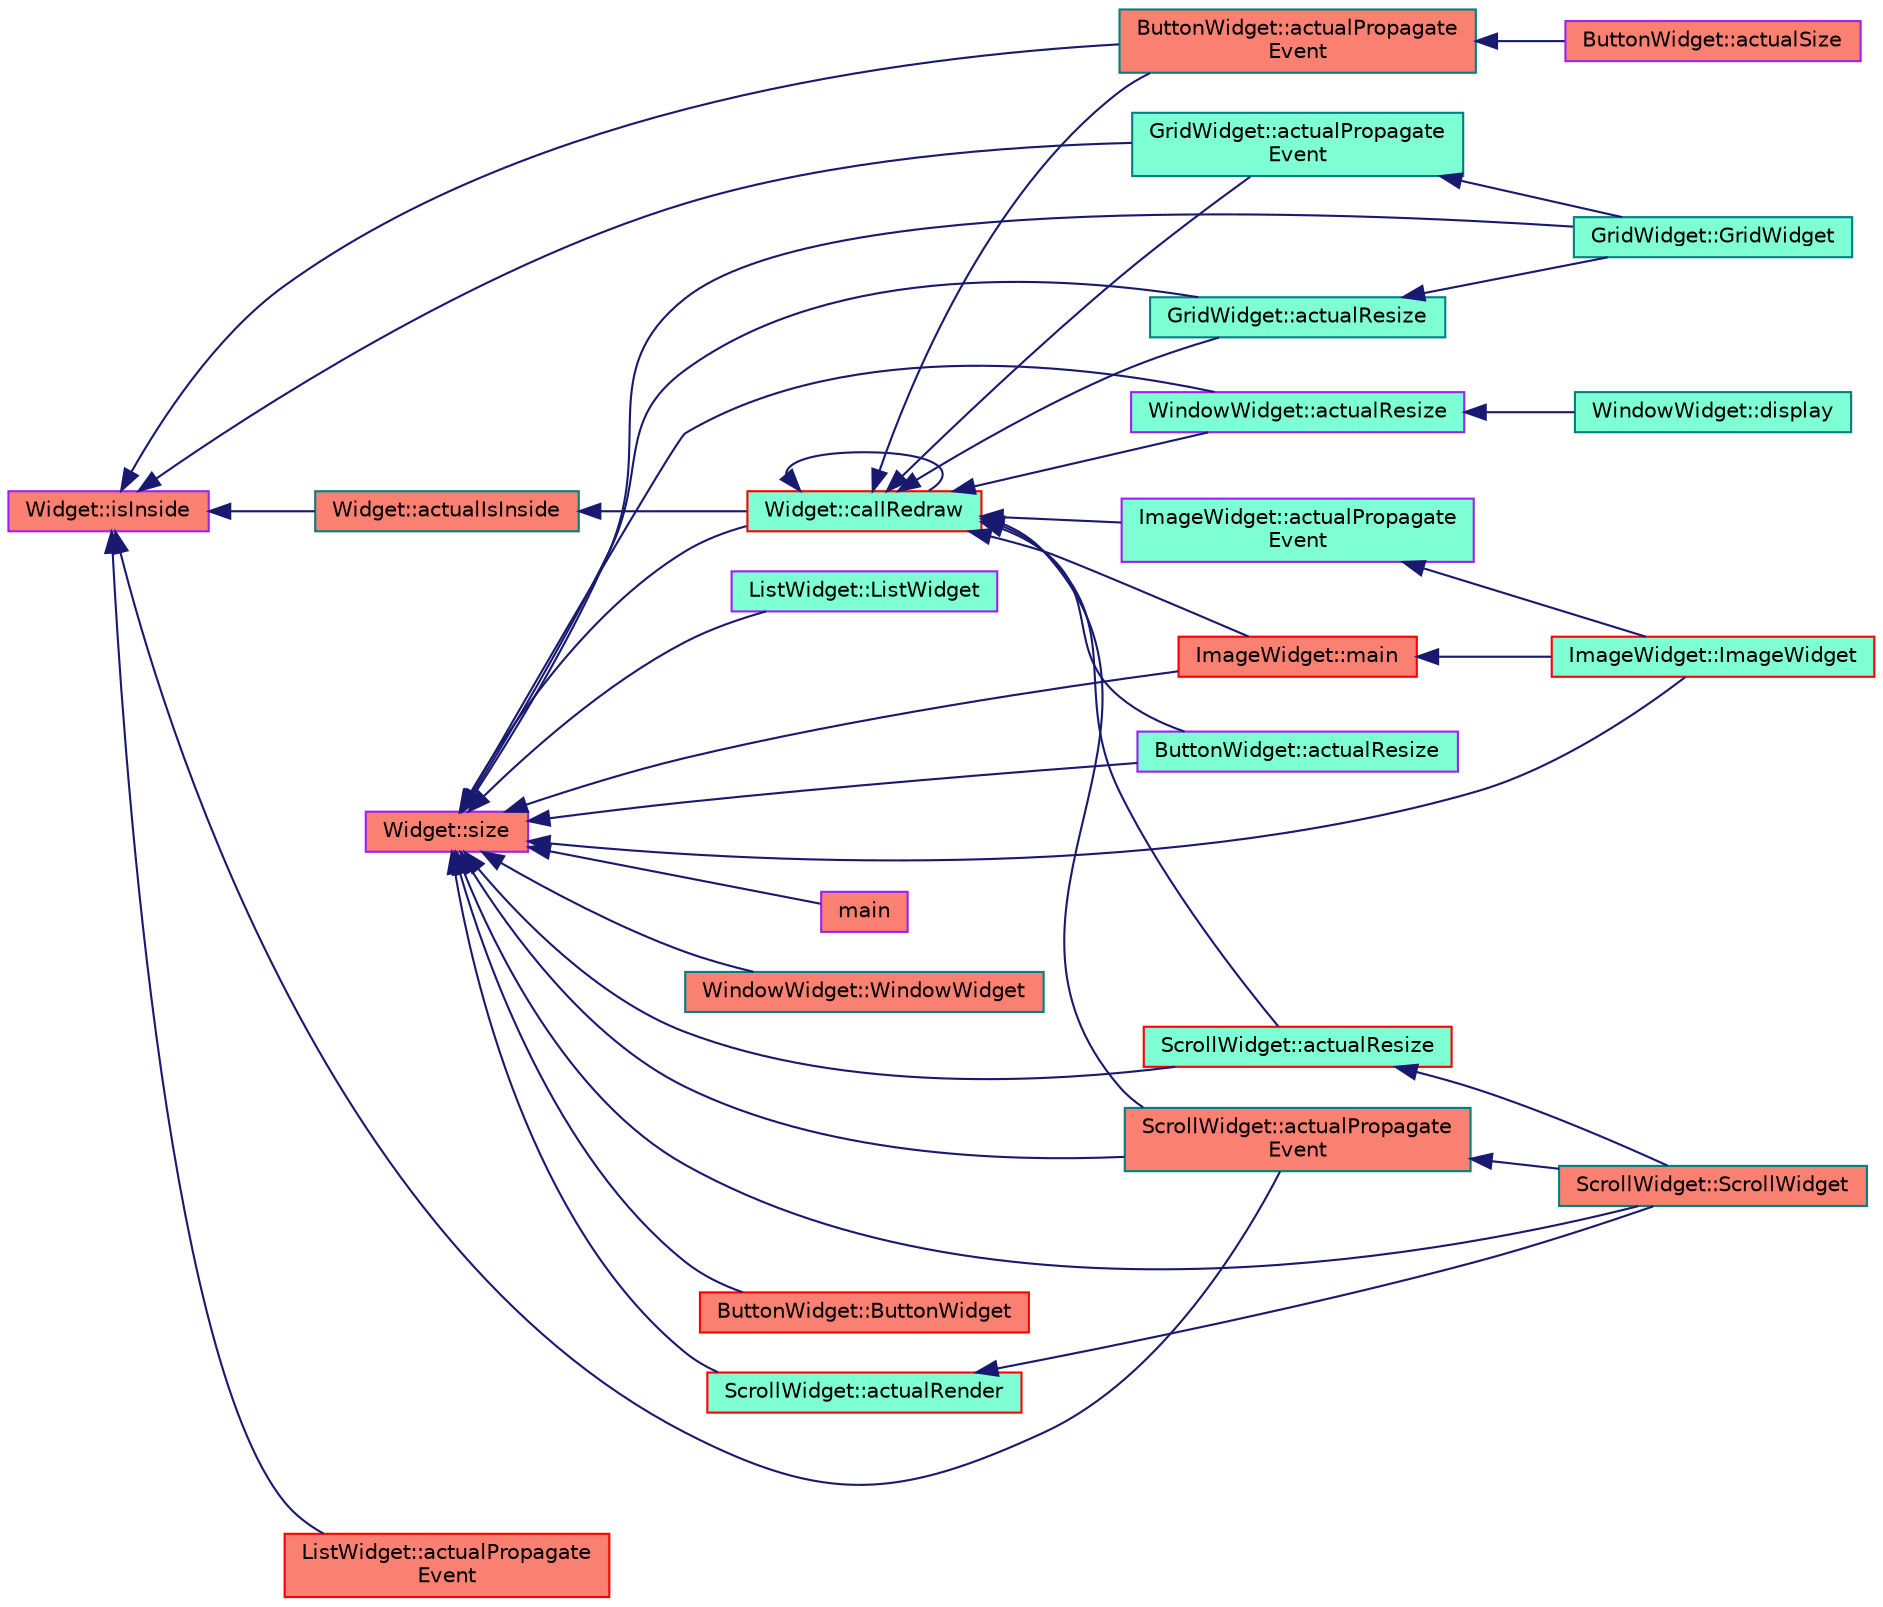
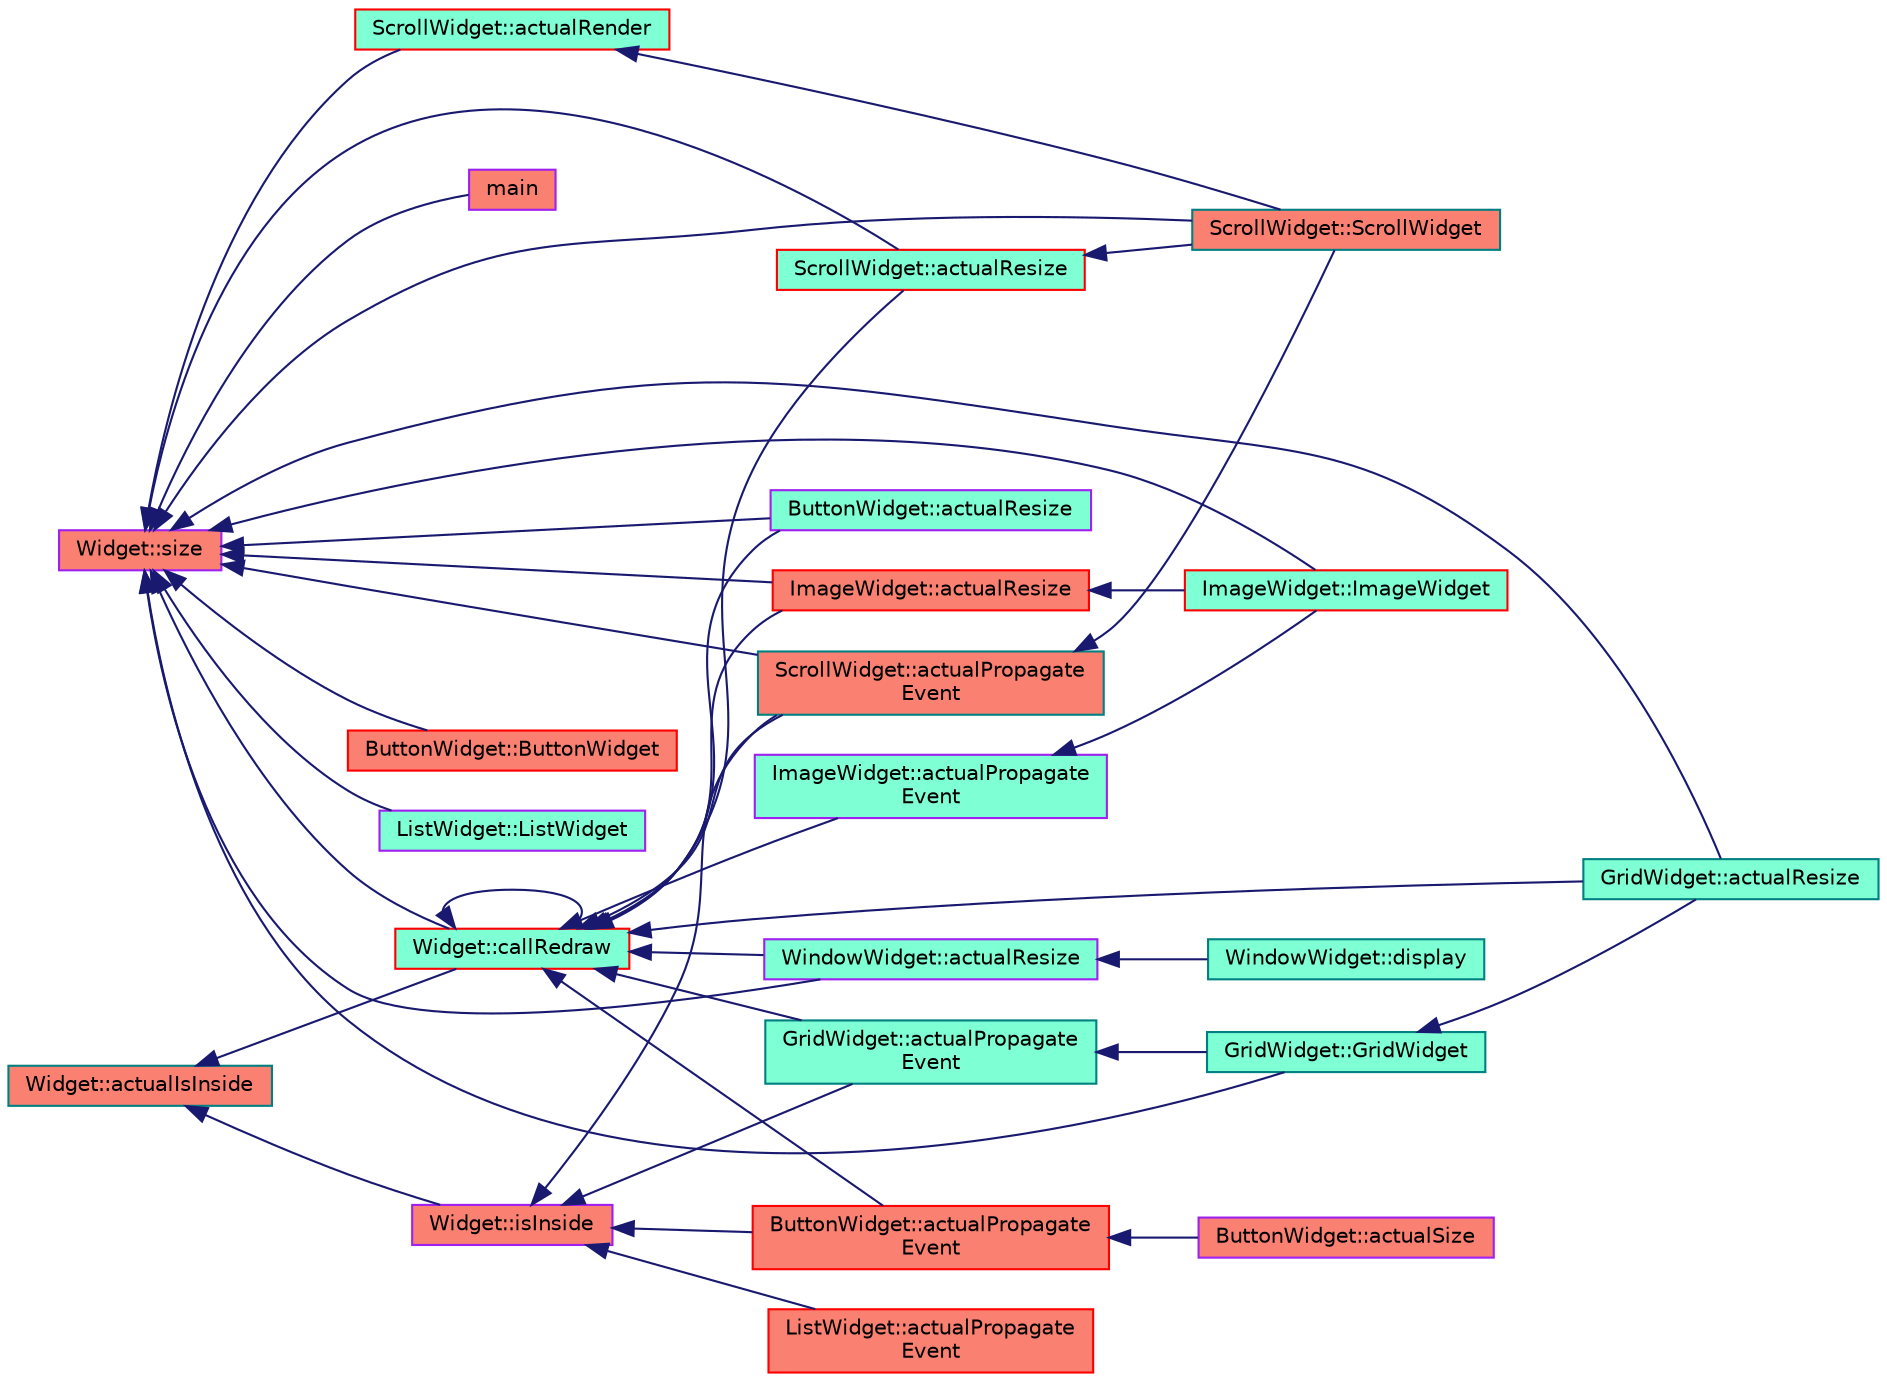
(1298, 41) -> (931, 1238)
(1516, 275) -> (1571, 969)
(273, 511) -> (321, 1164)
(1298, 657) -> (931, 590)
(864, 992) -> none
